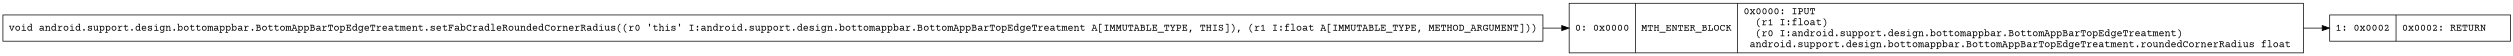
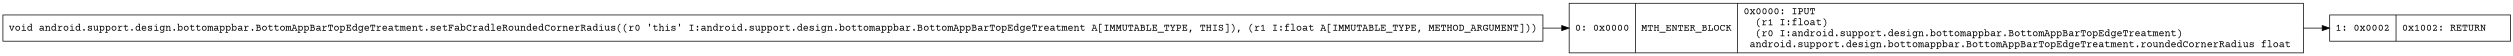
(2453, 28) -> (2453, 28)
